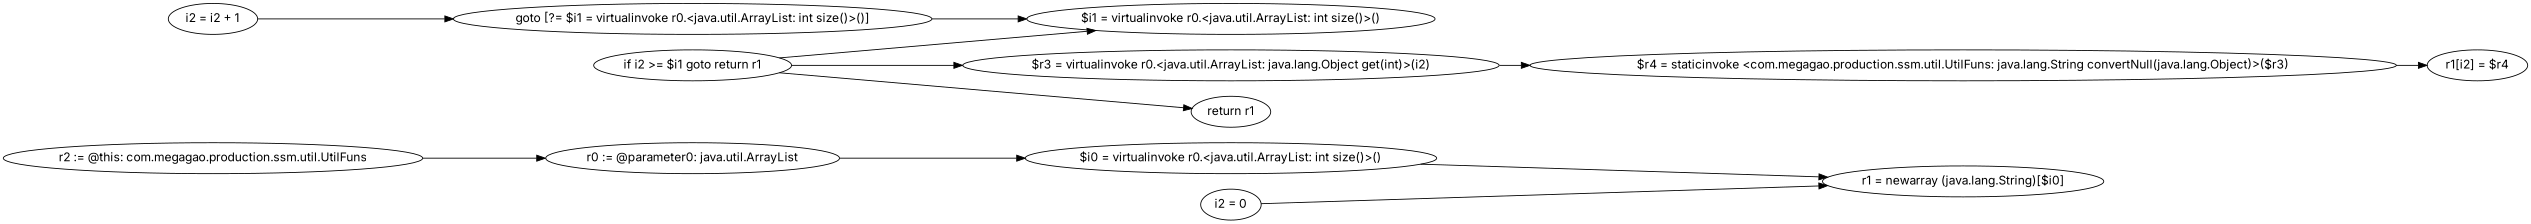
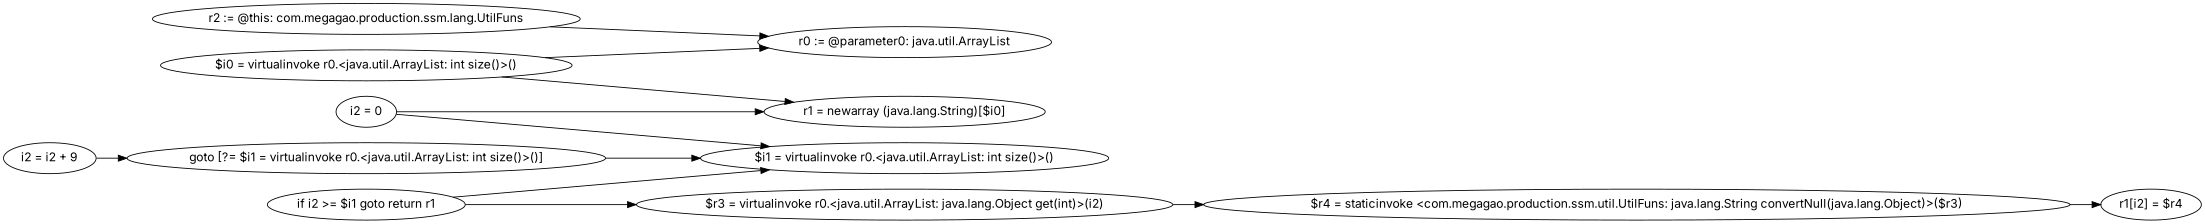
(213, 19) -> (50, 158)
(1231, 112) -> none
none -> (578, 130)
(213, 158) -> (366, 19)
(928, 158) -> (652, 53)
